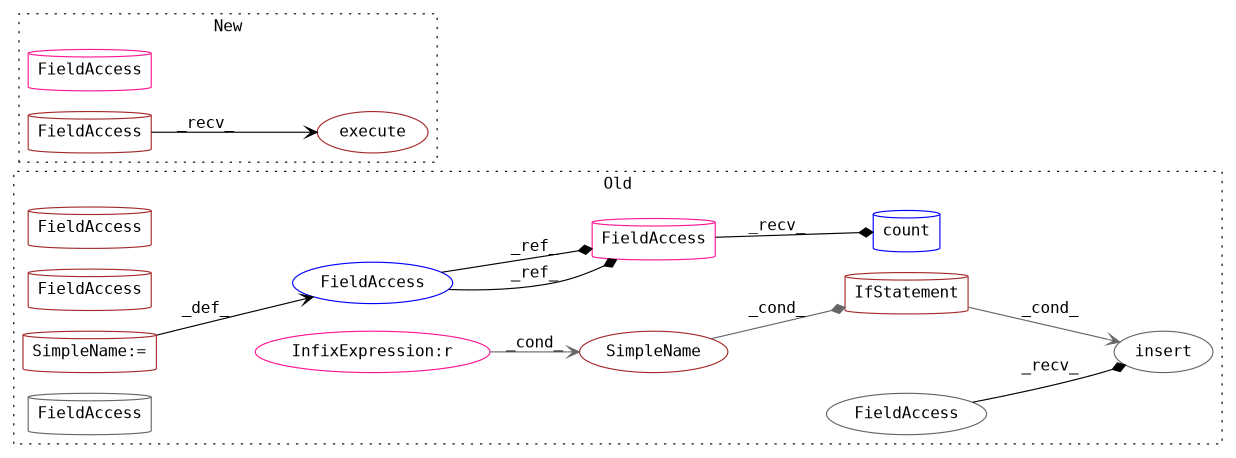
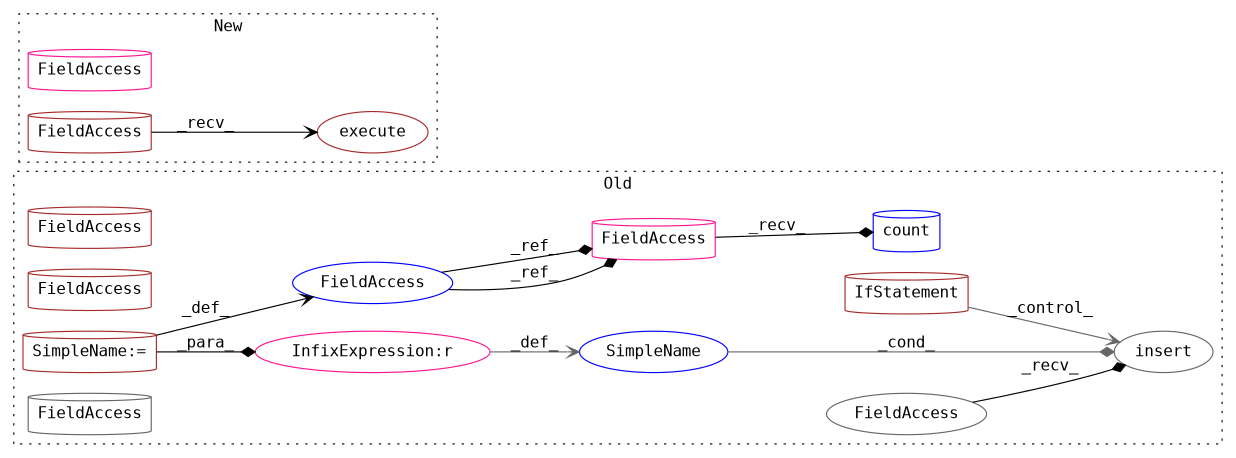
(1050, 309) -> (1050, 309)
(771, 325) -> (914, 352)
(535, 343) -> (535, 343)
none -> (199, 352)
(654, 352) -> (654, 352)
